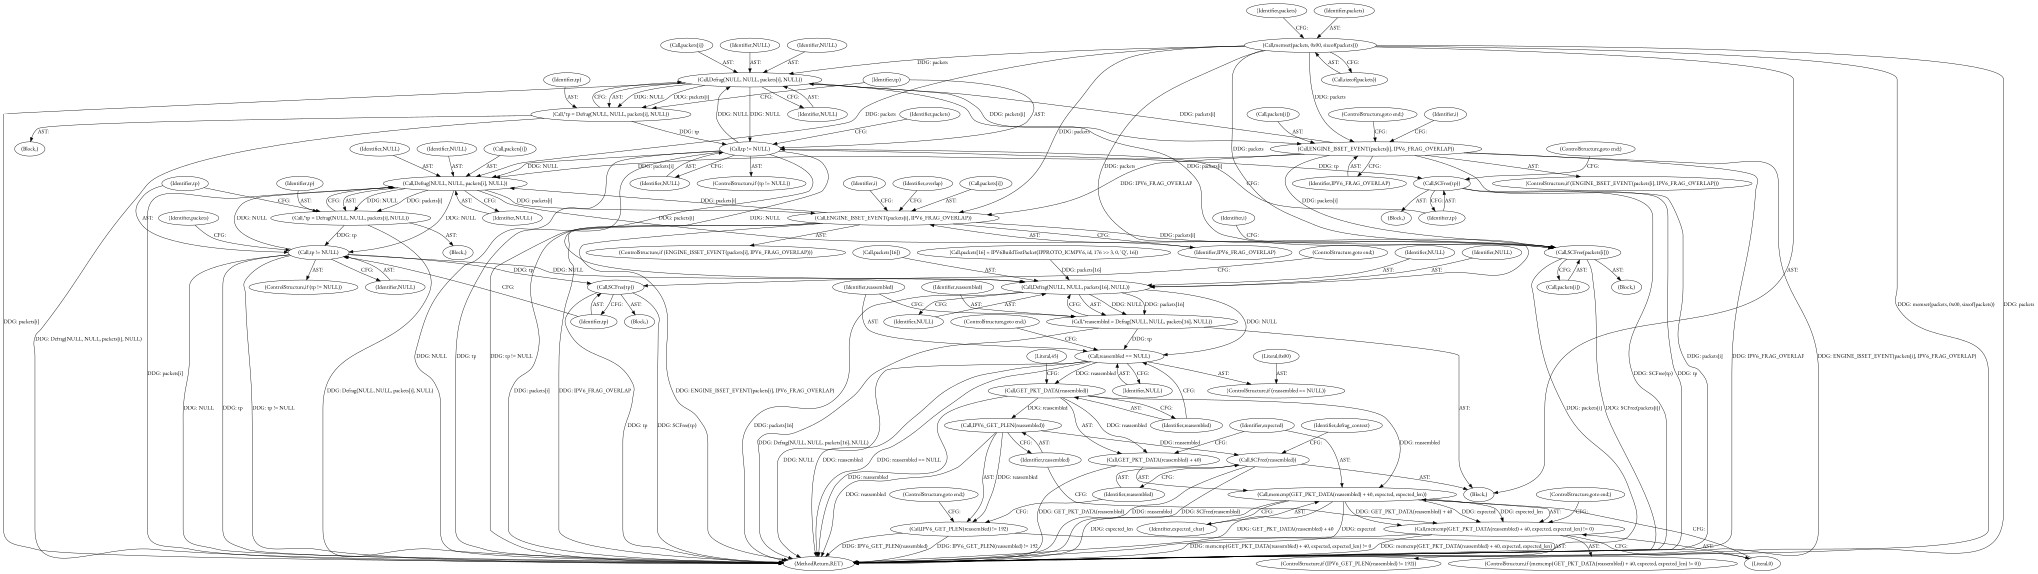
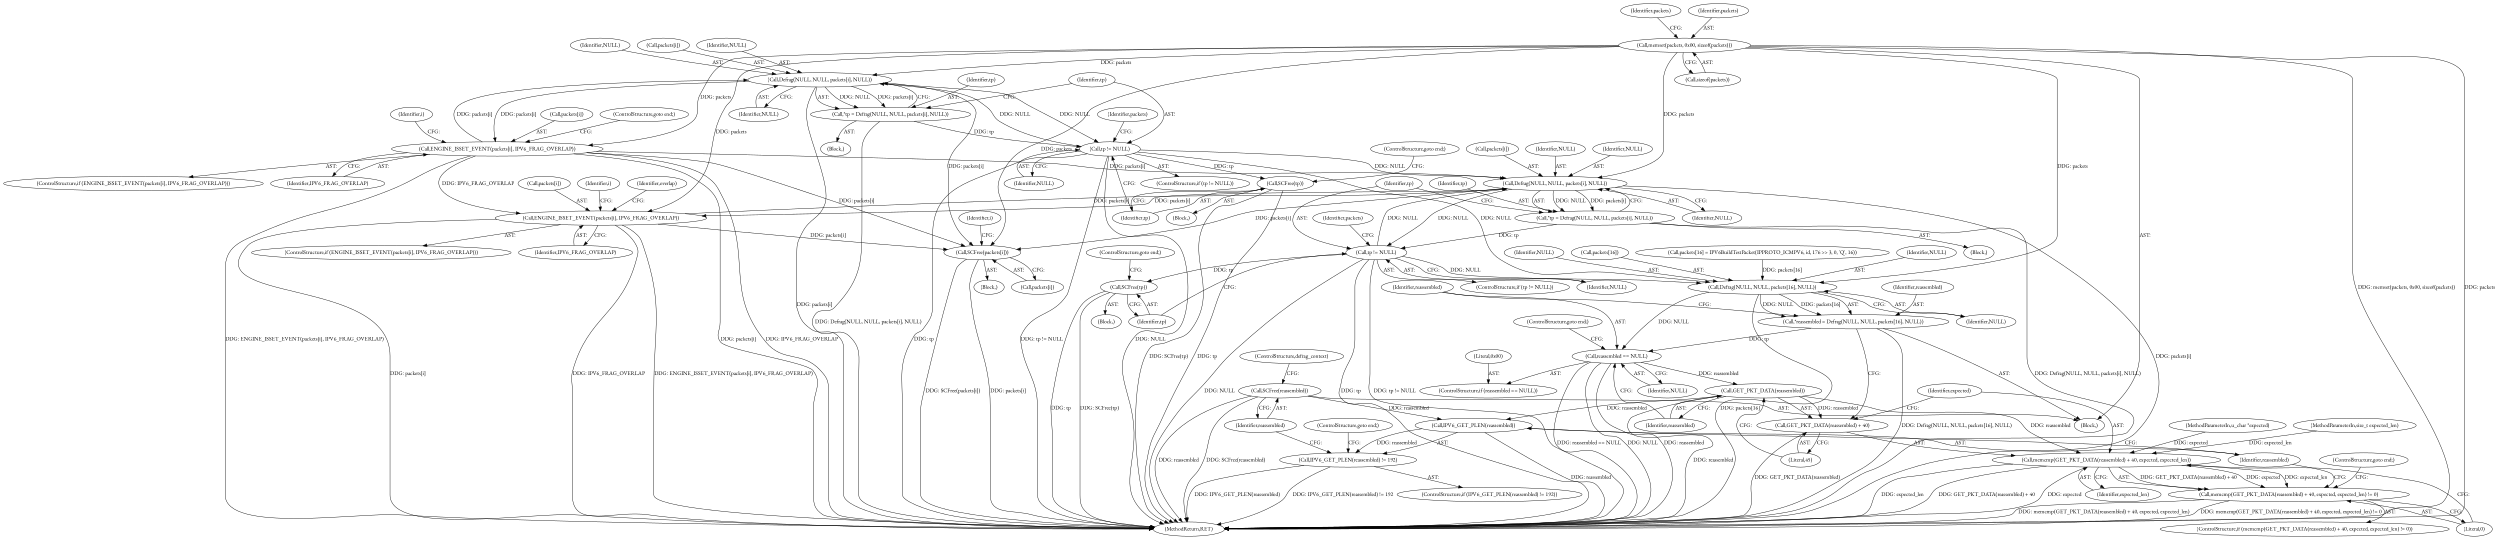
(1073, 311) -> (1868, 374)
(1342, 425) -> (1292, 356)
none -> (2228, 425)
none -> (2355, 425)
none -> (1816, 442)
none -> (1798, 443)
(1143, 444) -> (1373, 407)
(1177, 529) -> (2123, 495)
